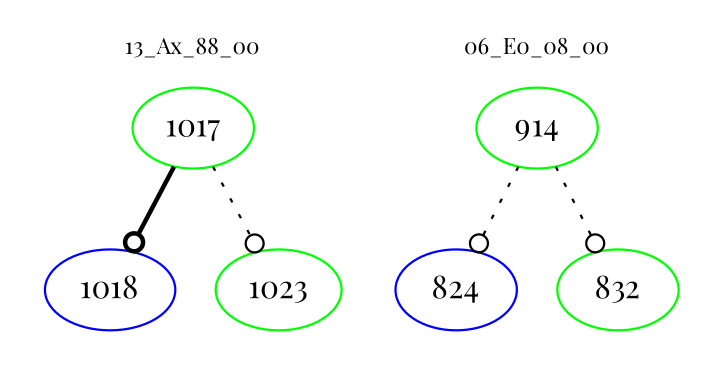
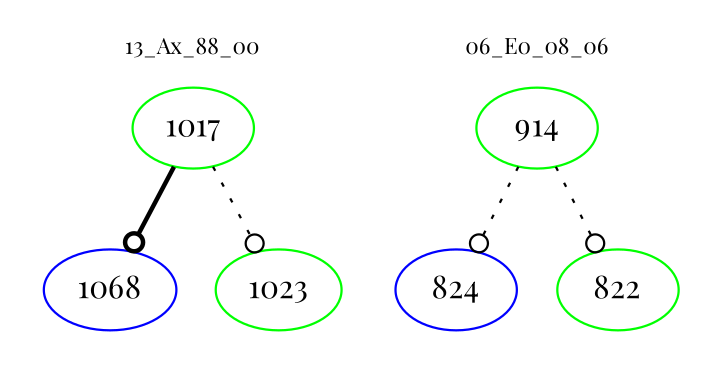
(537, 48) -> (537, 48)
(110, 290) -> (110, 290)
(618, 290) -> (618, 290)
